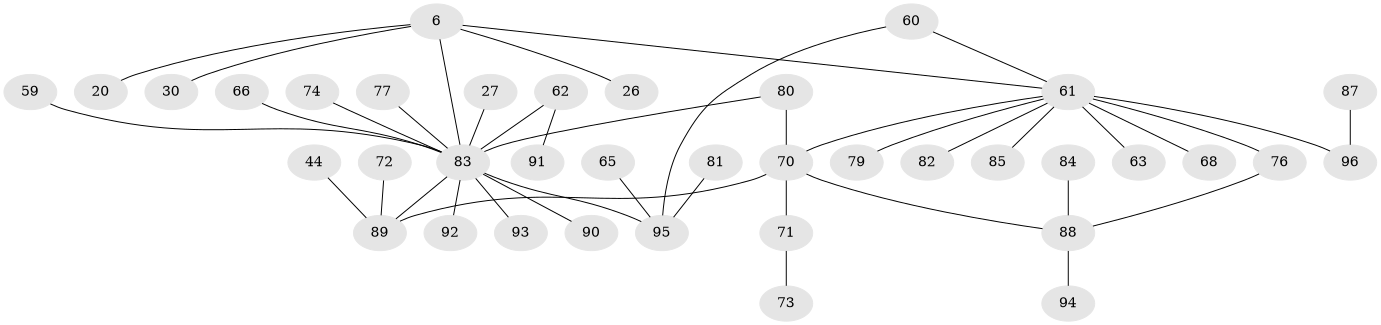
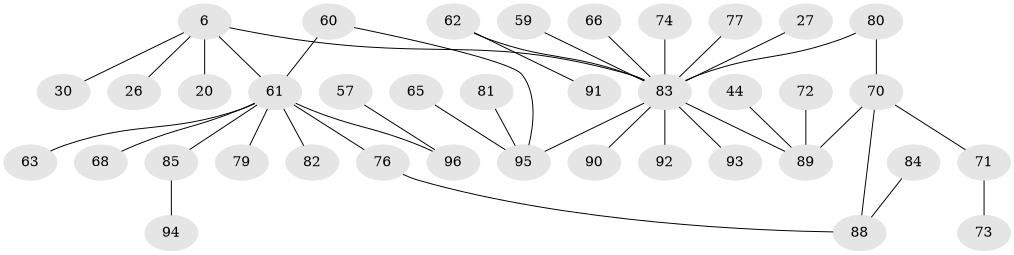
(1350, 92) -> (346, 92)
(923, 118) -> none
(1068, 268) -> (171, 198)
